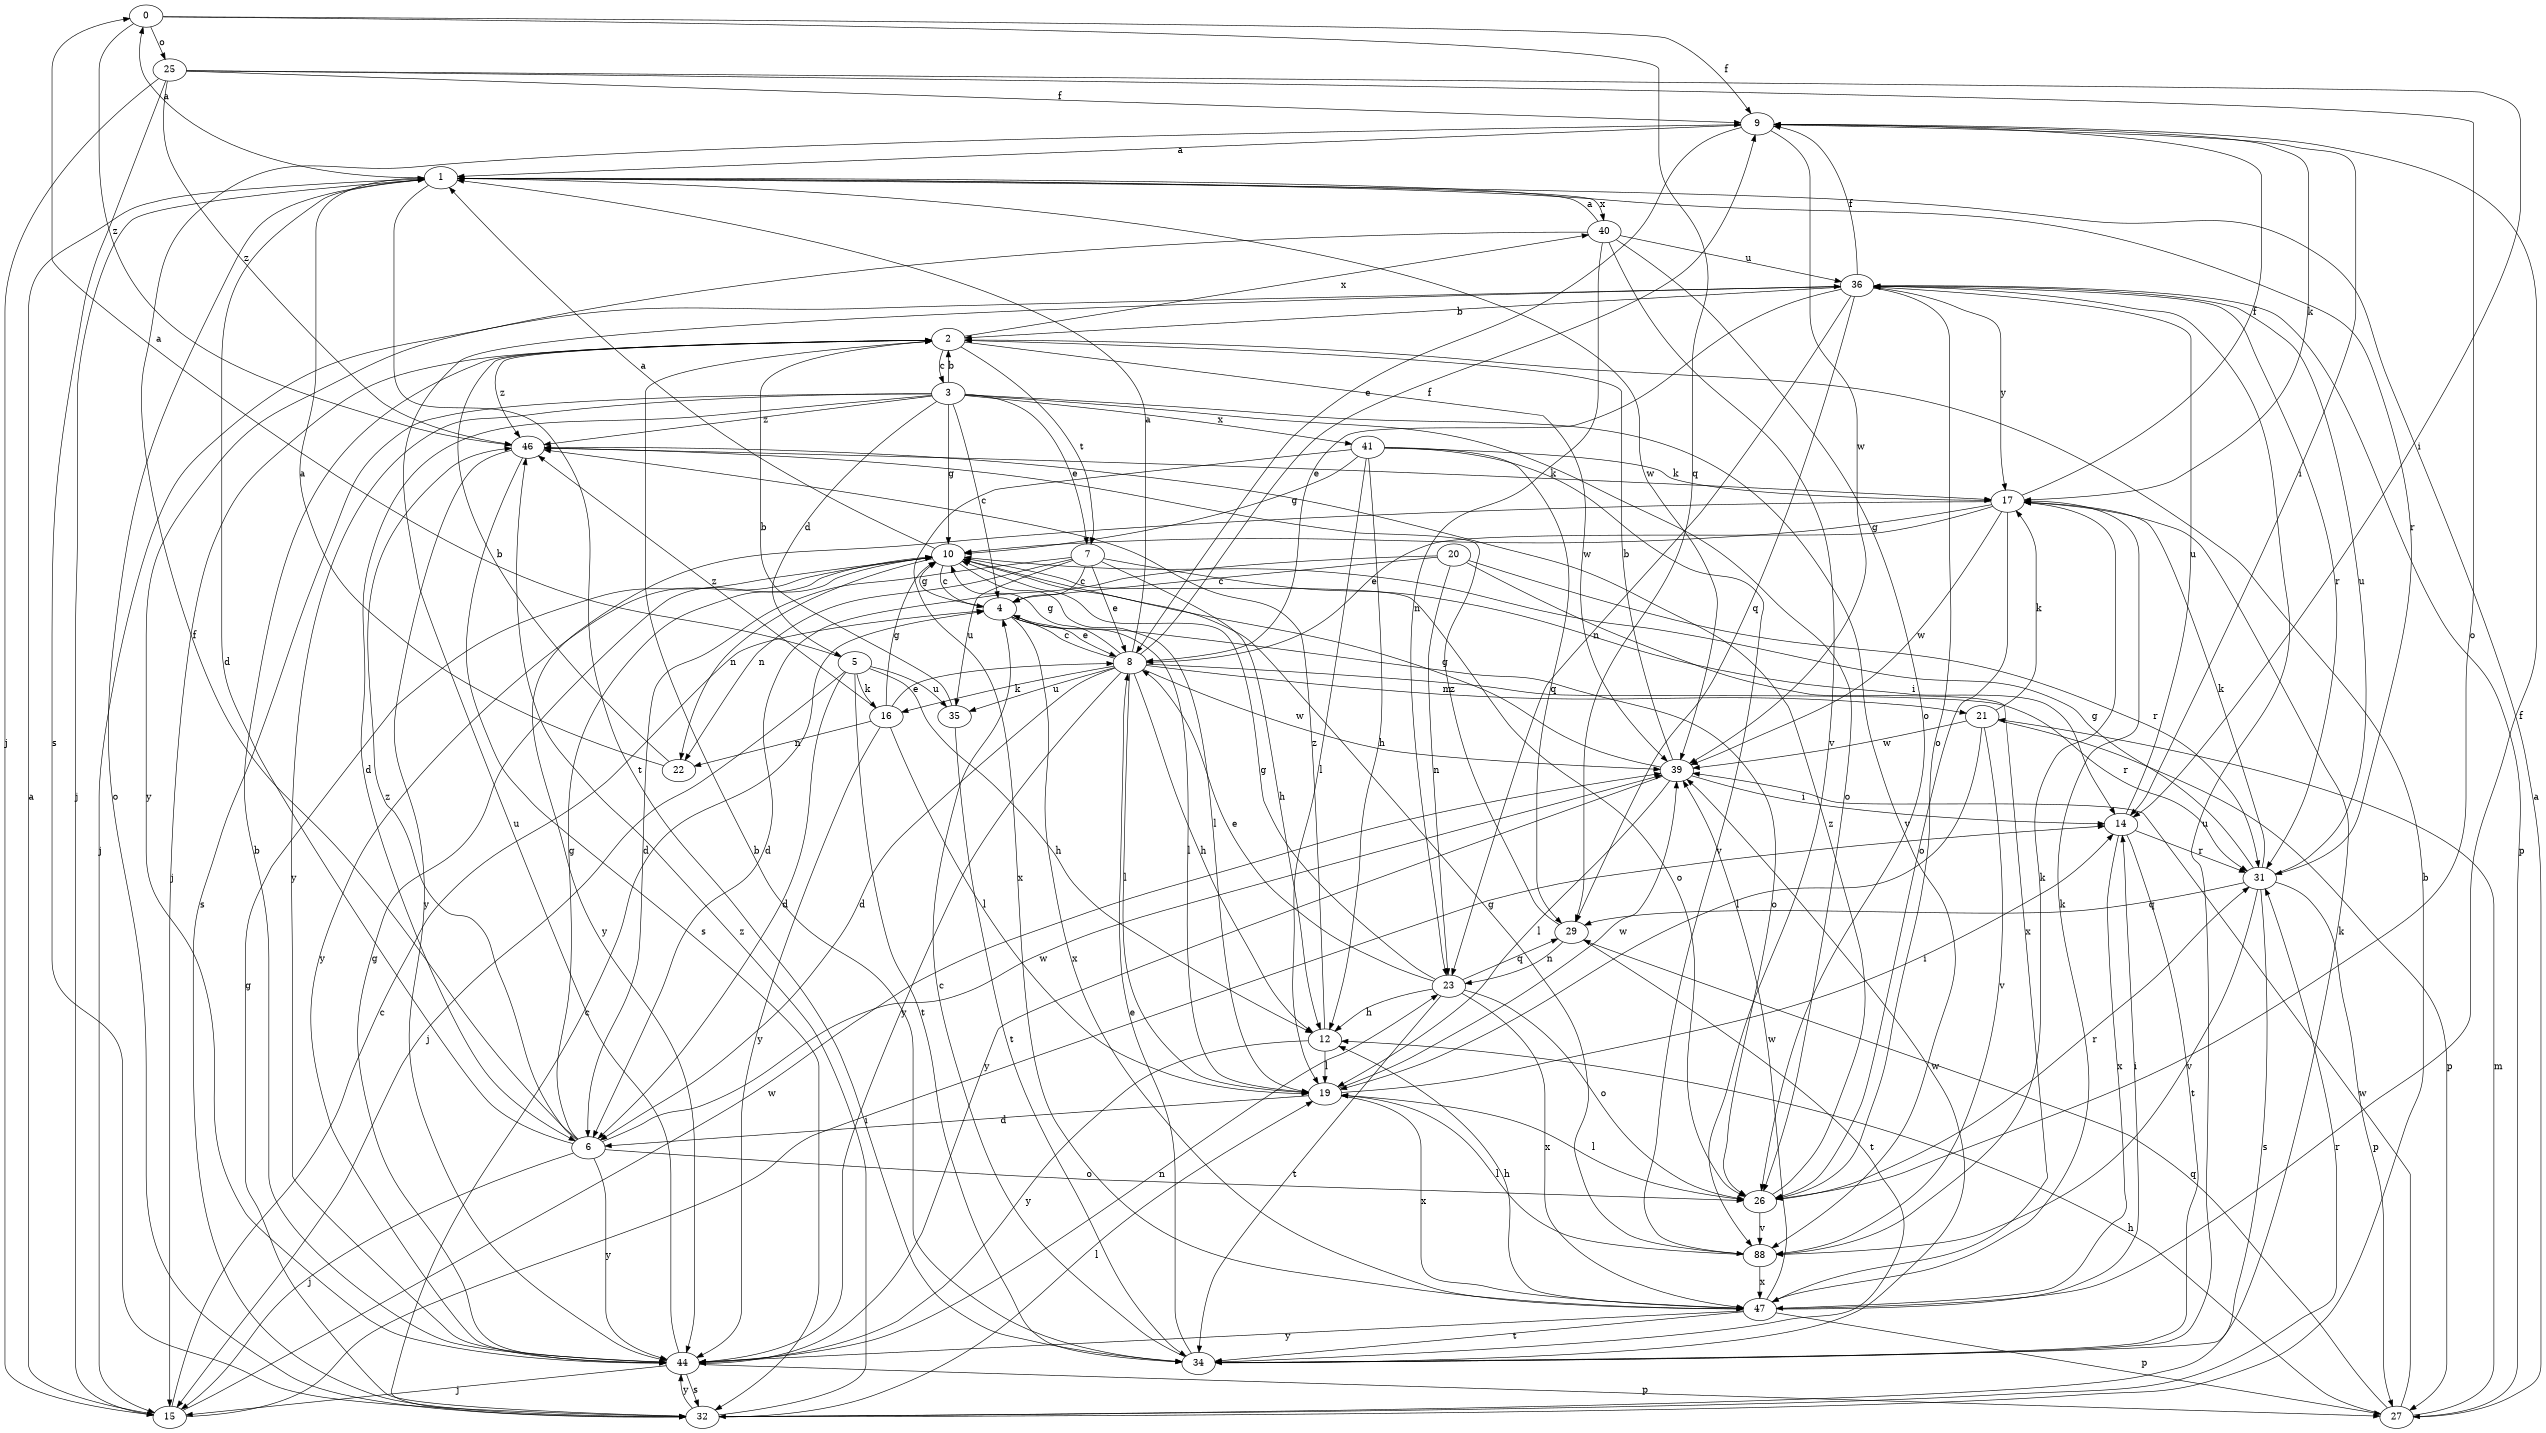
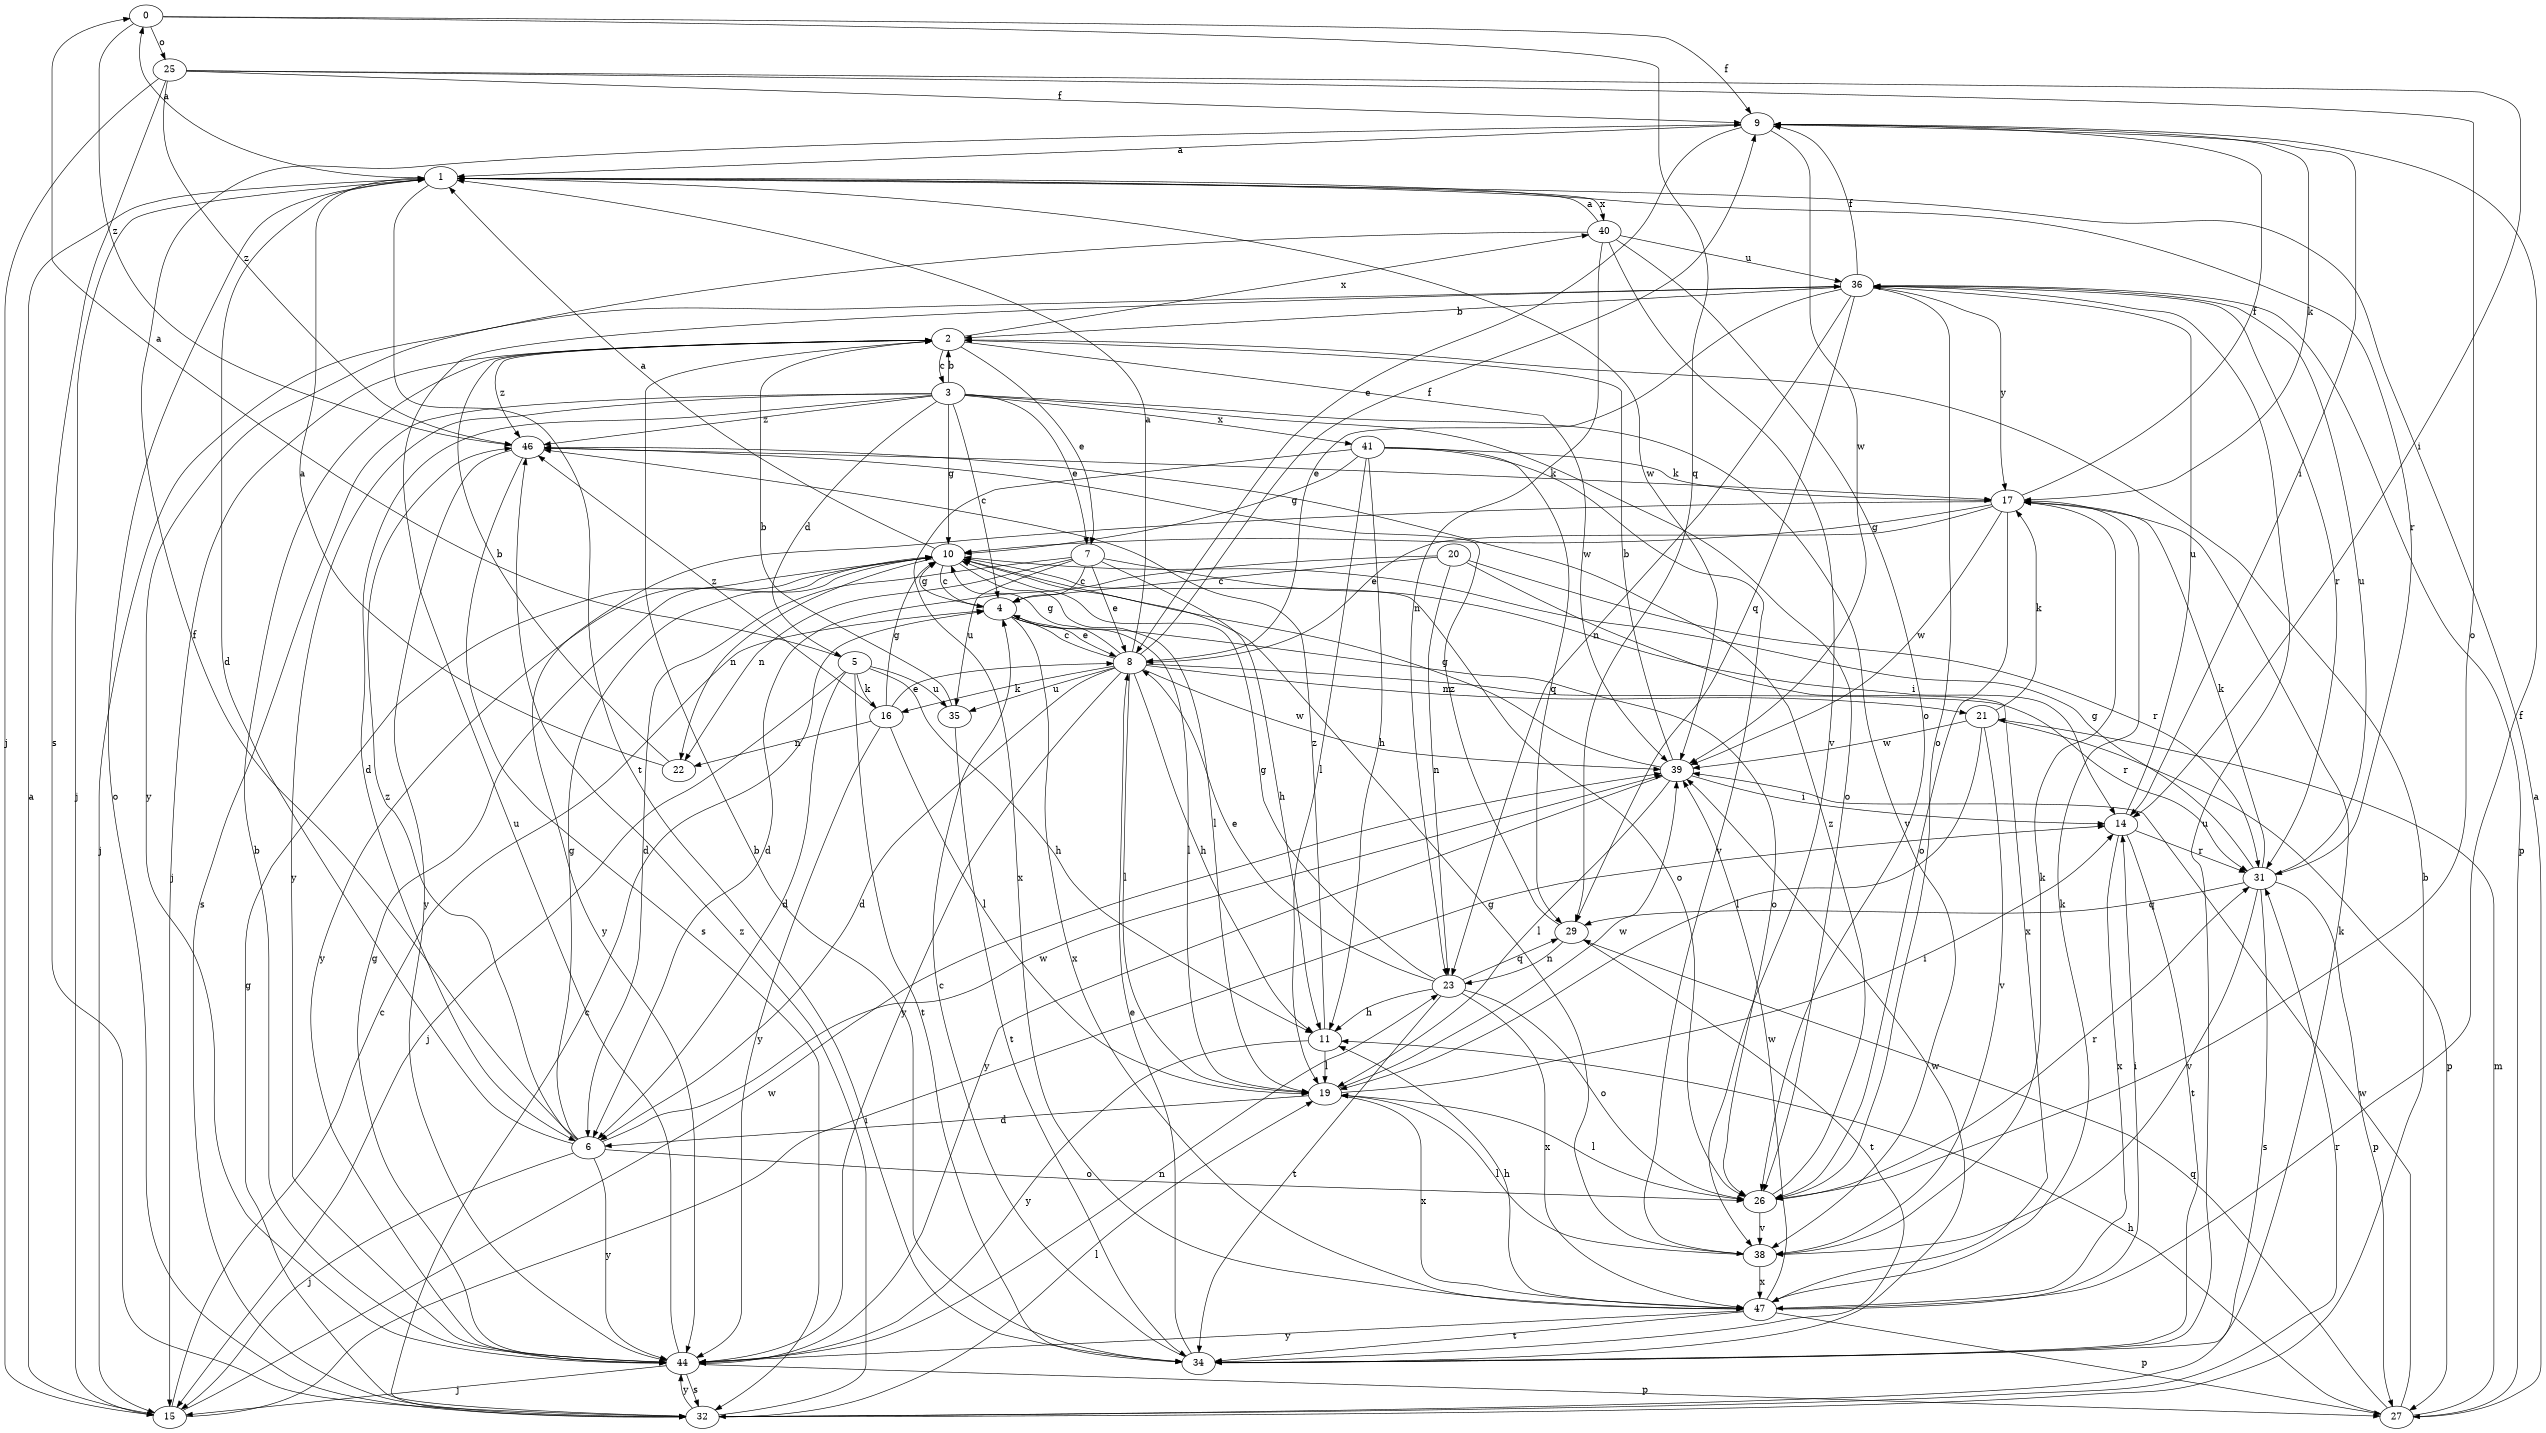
(1082, 447) -> (1082, 447)
(1325, 1040) -> (1325, 1040)
(1760, 1256) -> (1760, 1256)
